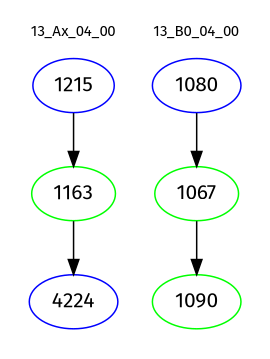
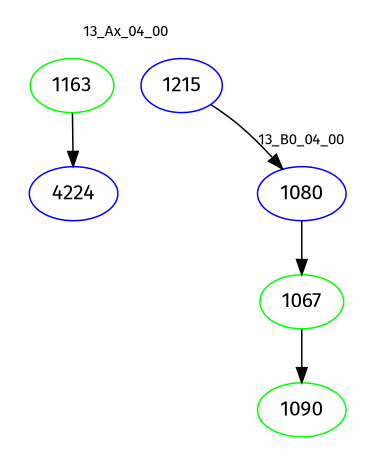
(74, 132) -> (257, 141)
